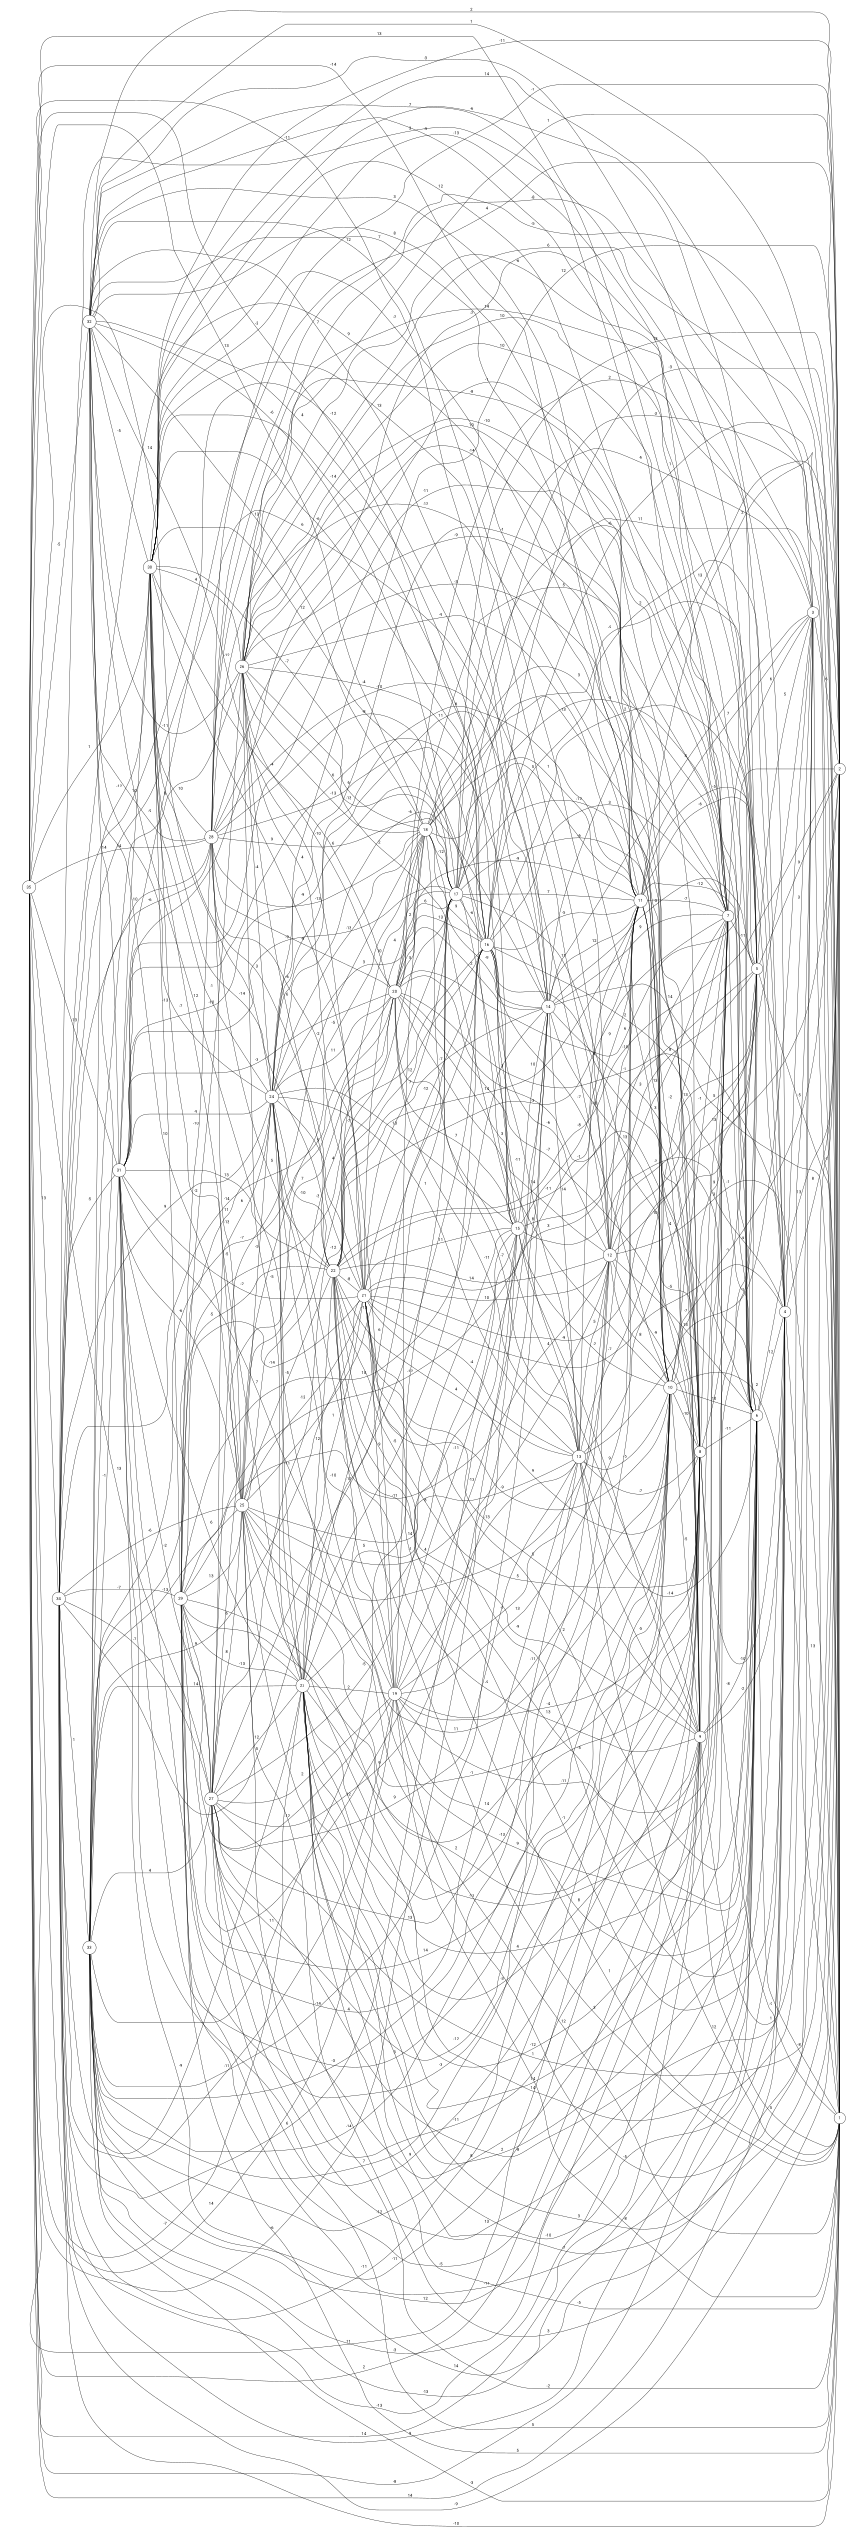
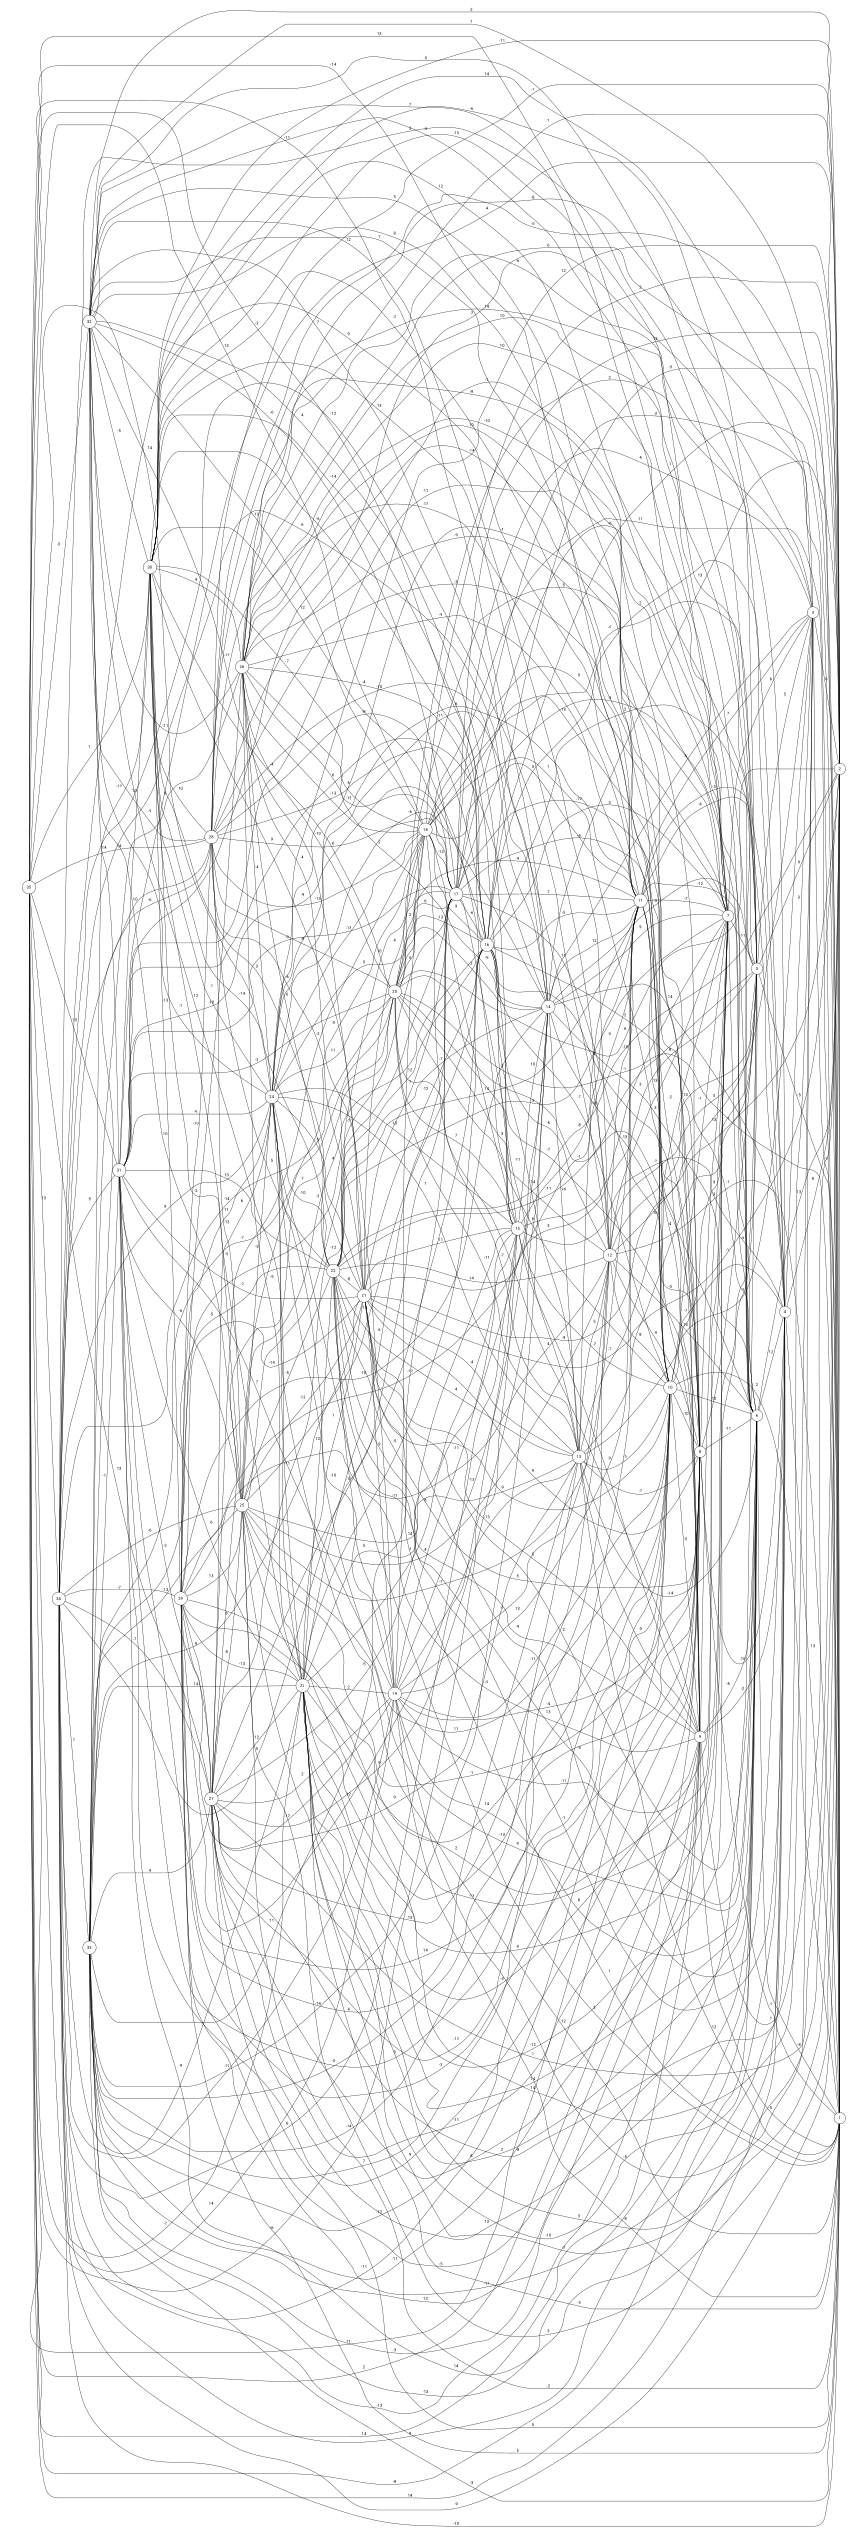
(759, 494) -> (668, 283)
(487, 1300) -> none
